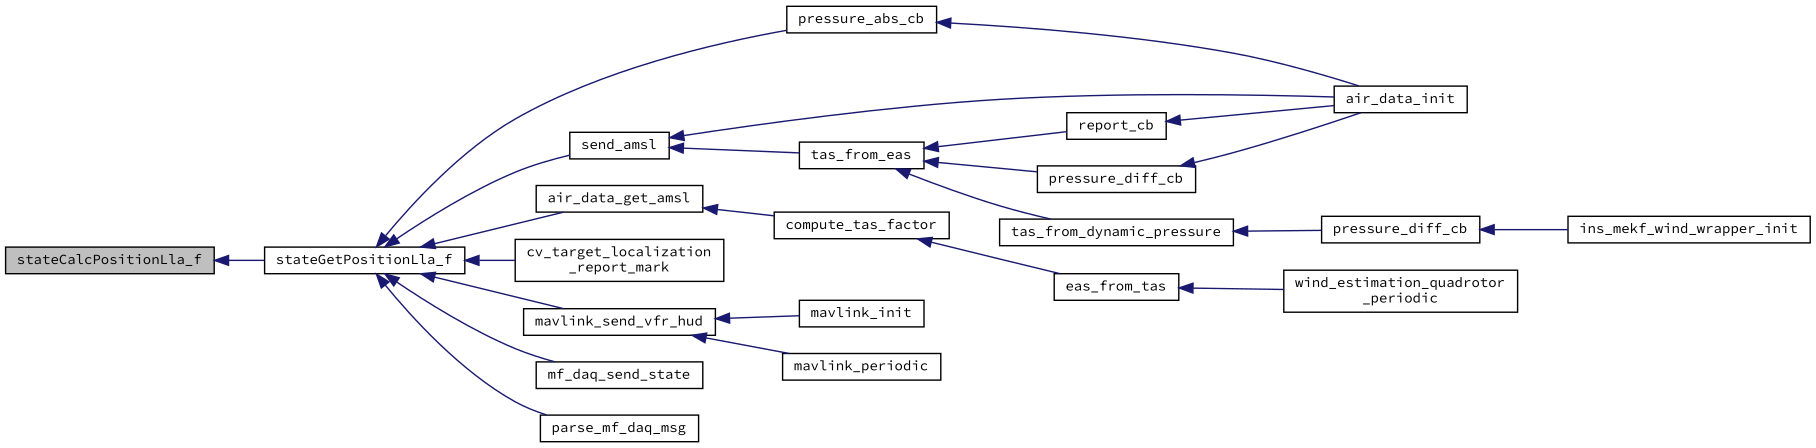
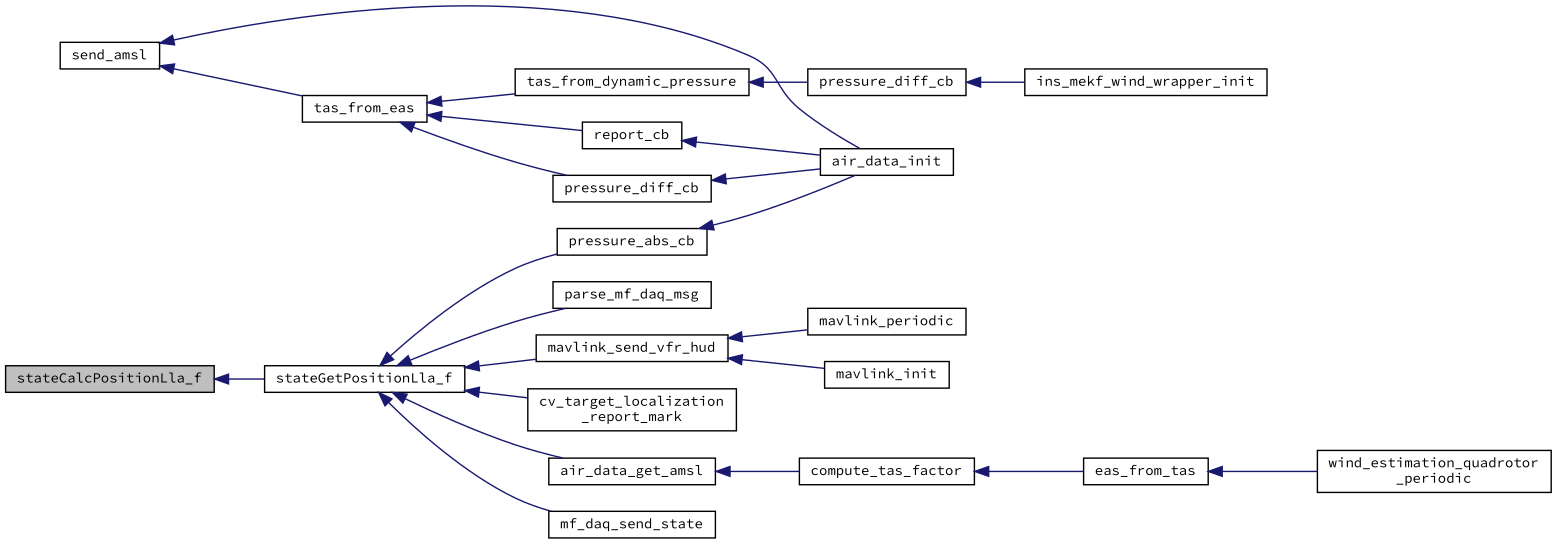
(479, 189) -> none
